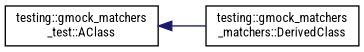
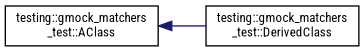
(282, 26) -> (282, 26)
